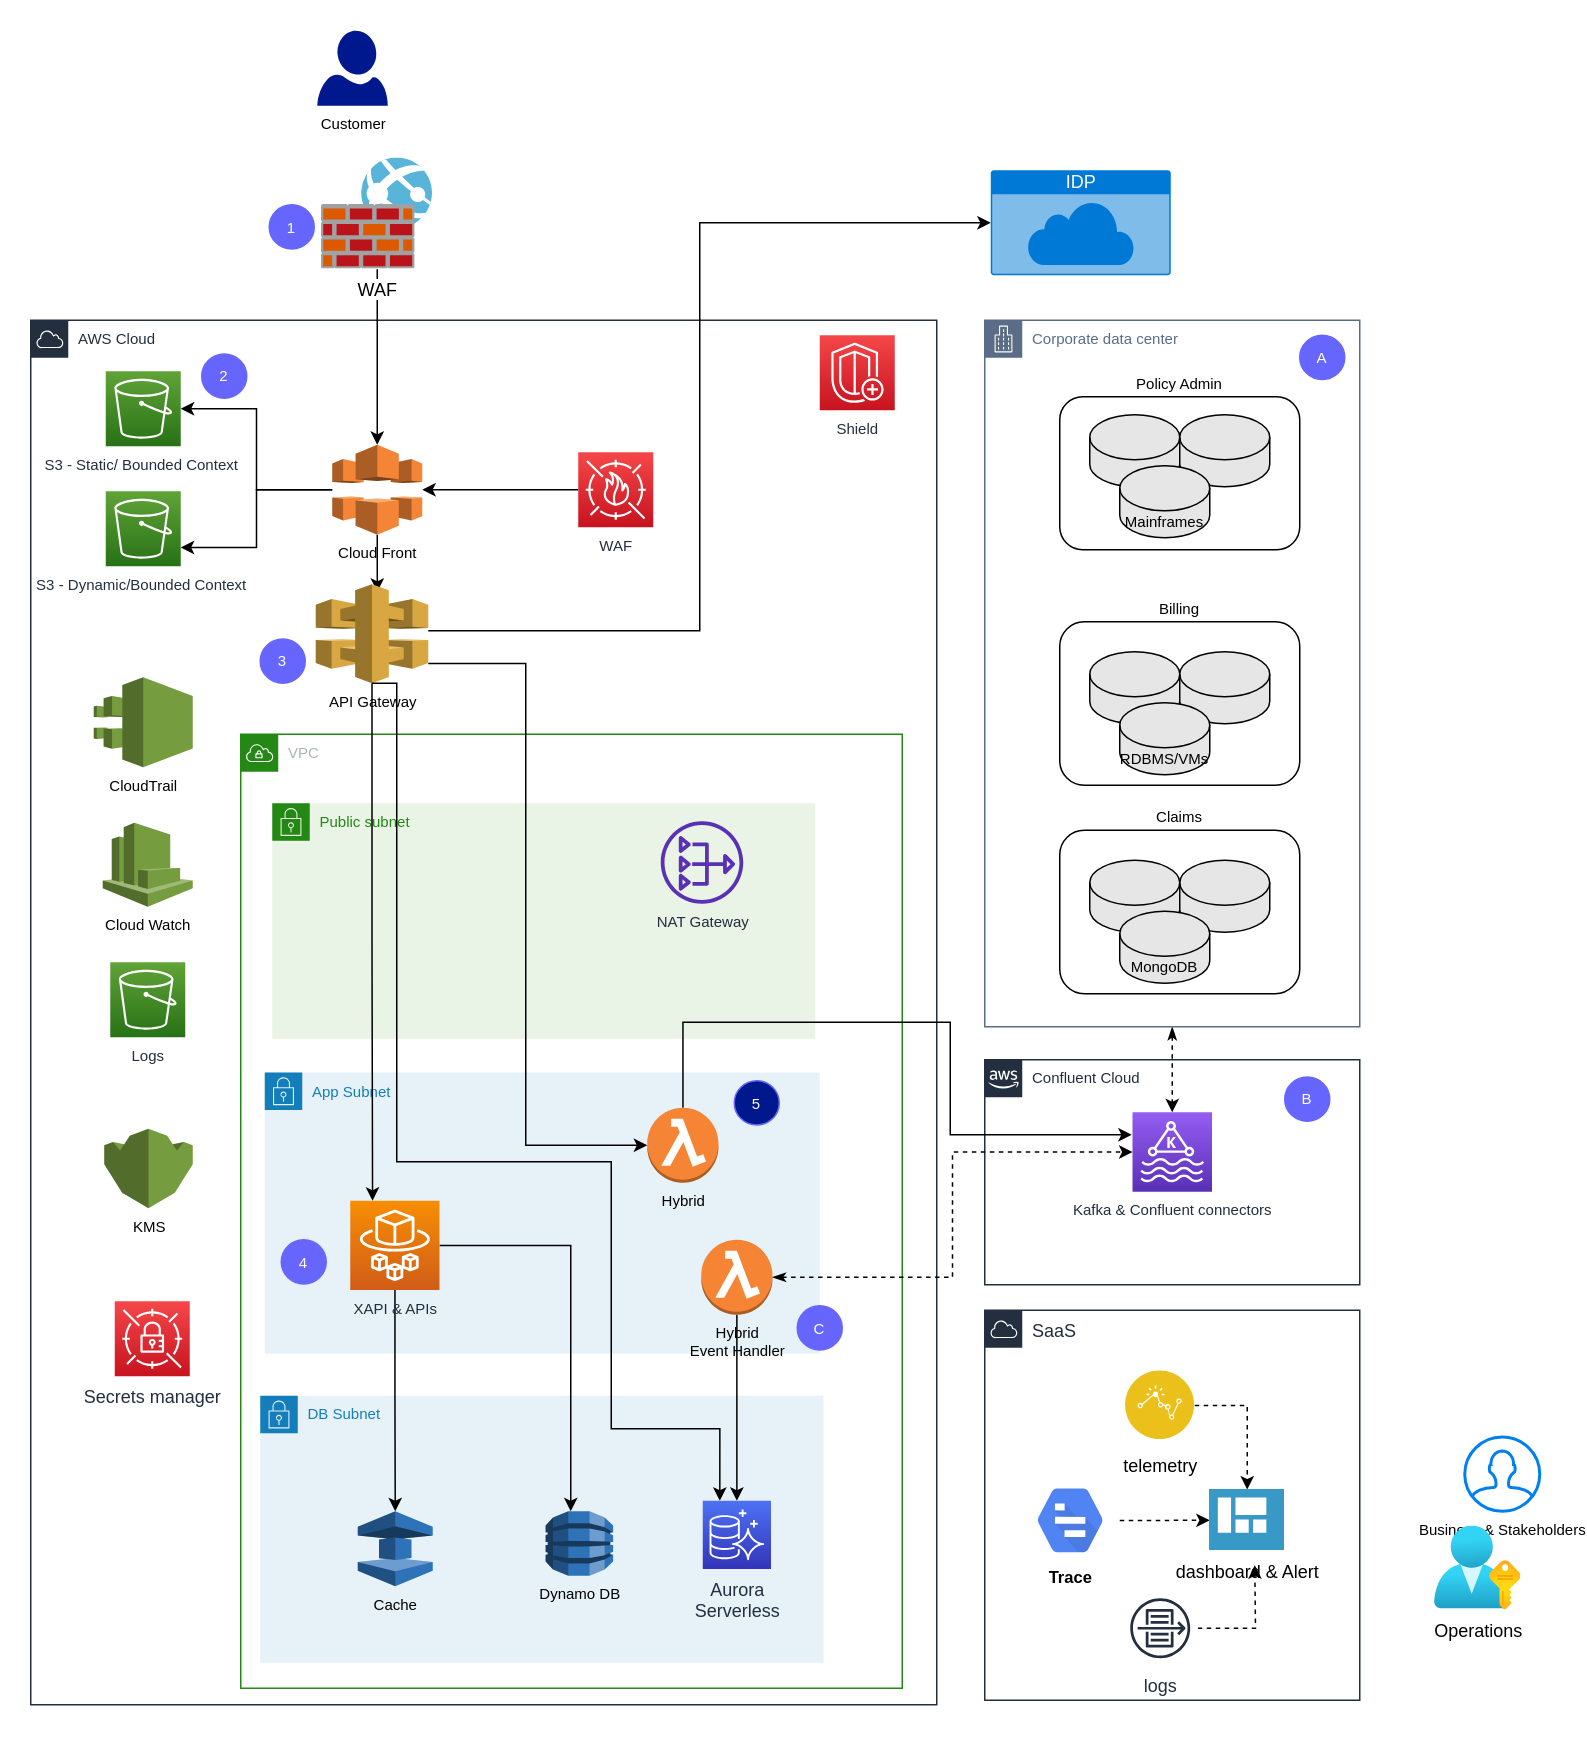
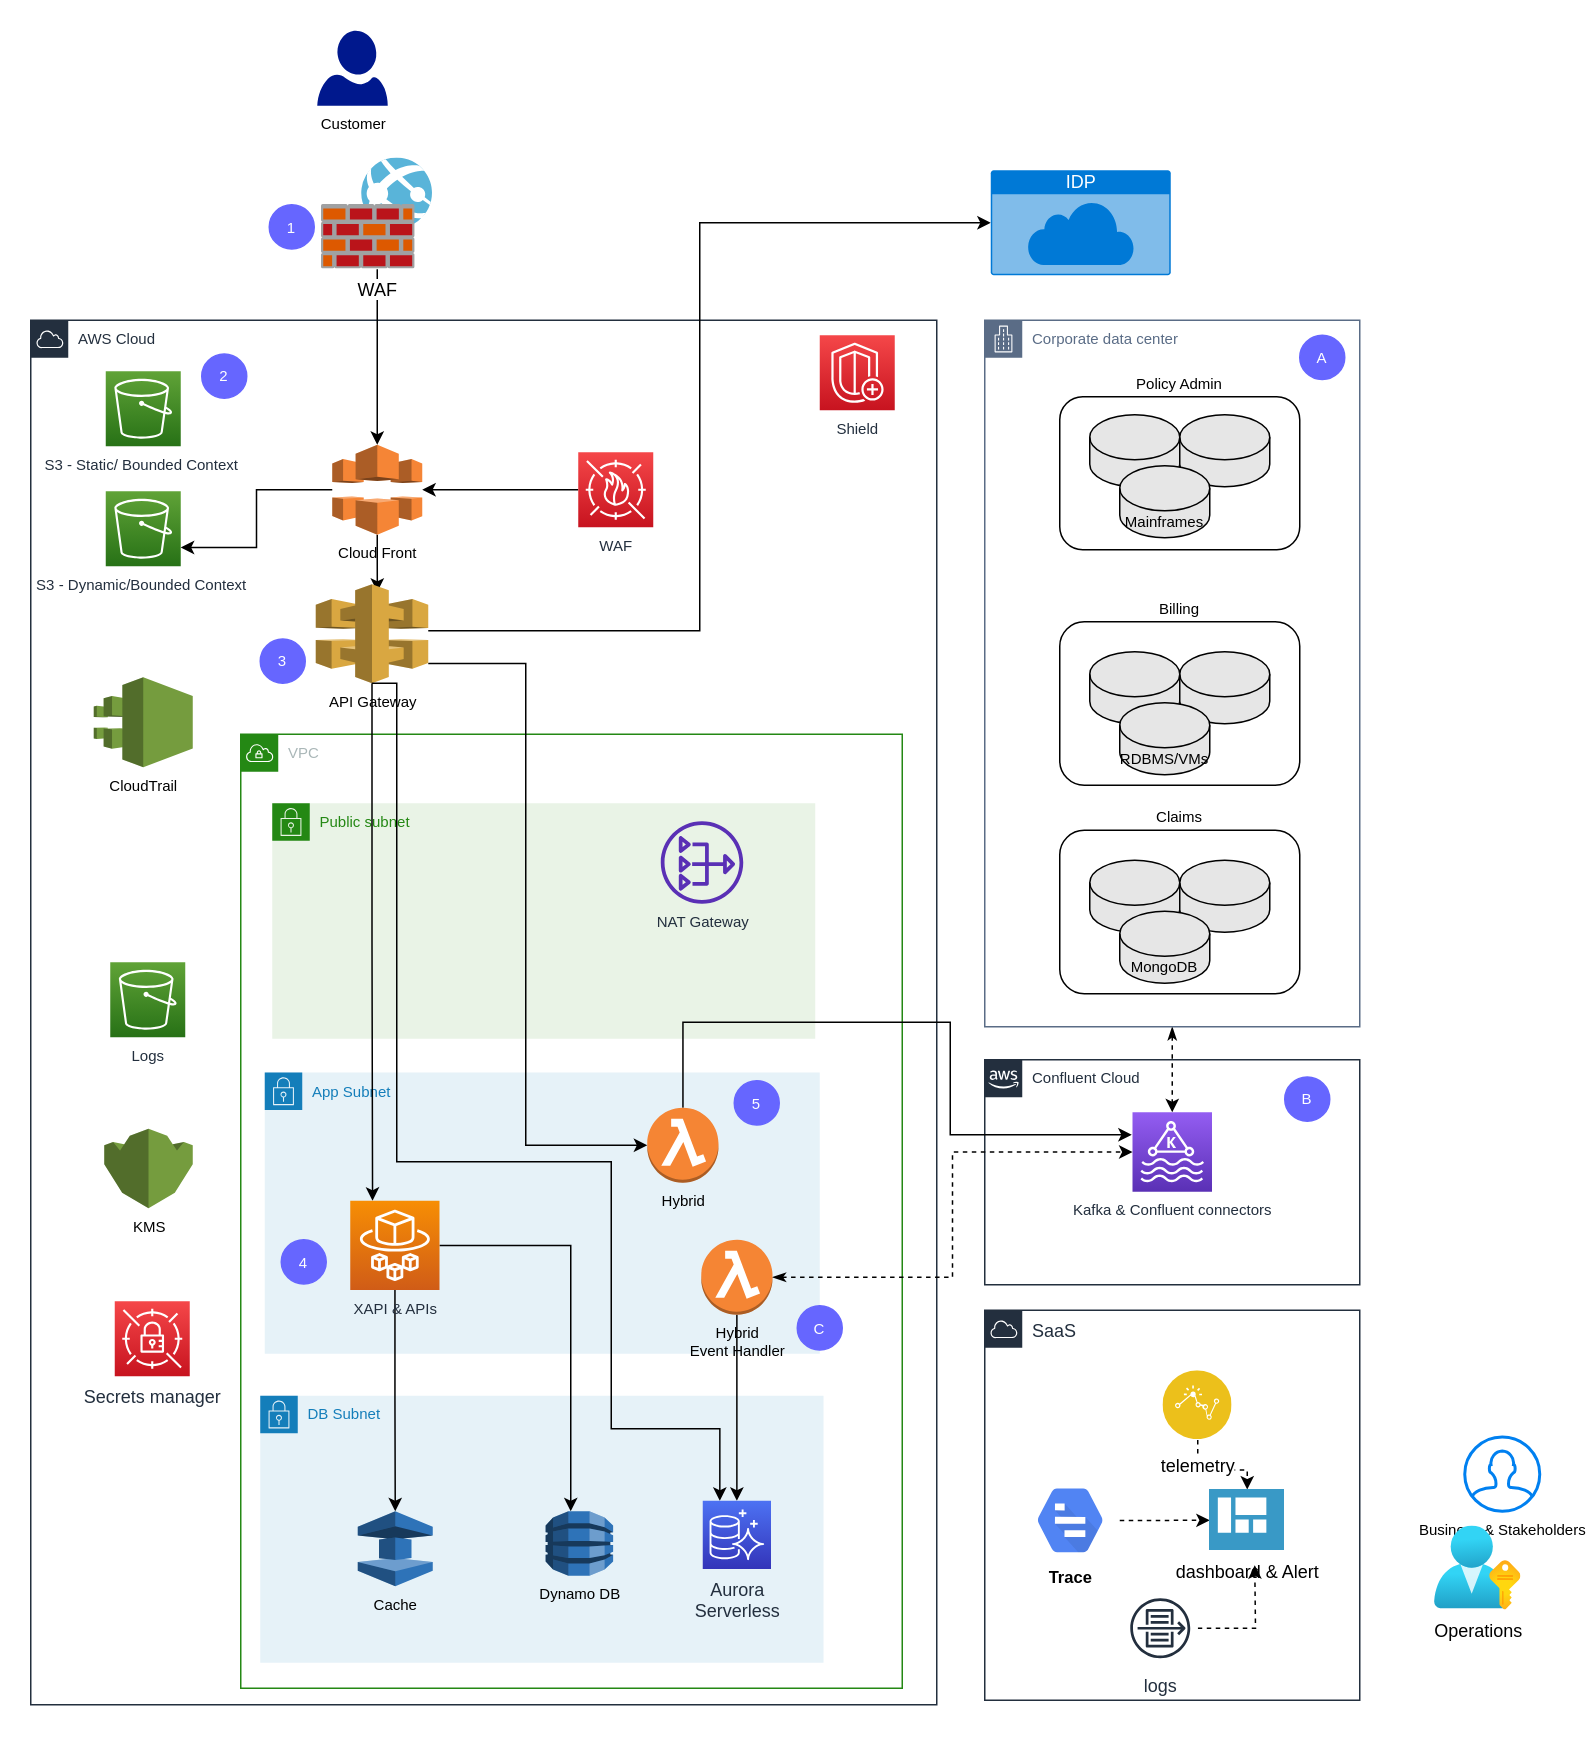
(257, 415) -> none
(148, 865) -> none
(757, 1103) -> (757, 1103)
(1160, 1406) -> (1198, 1406)
